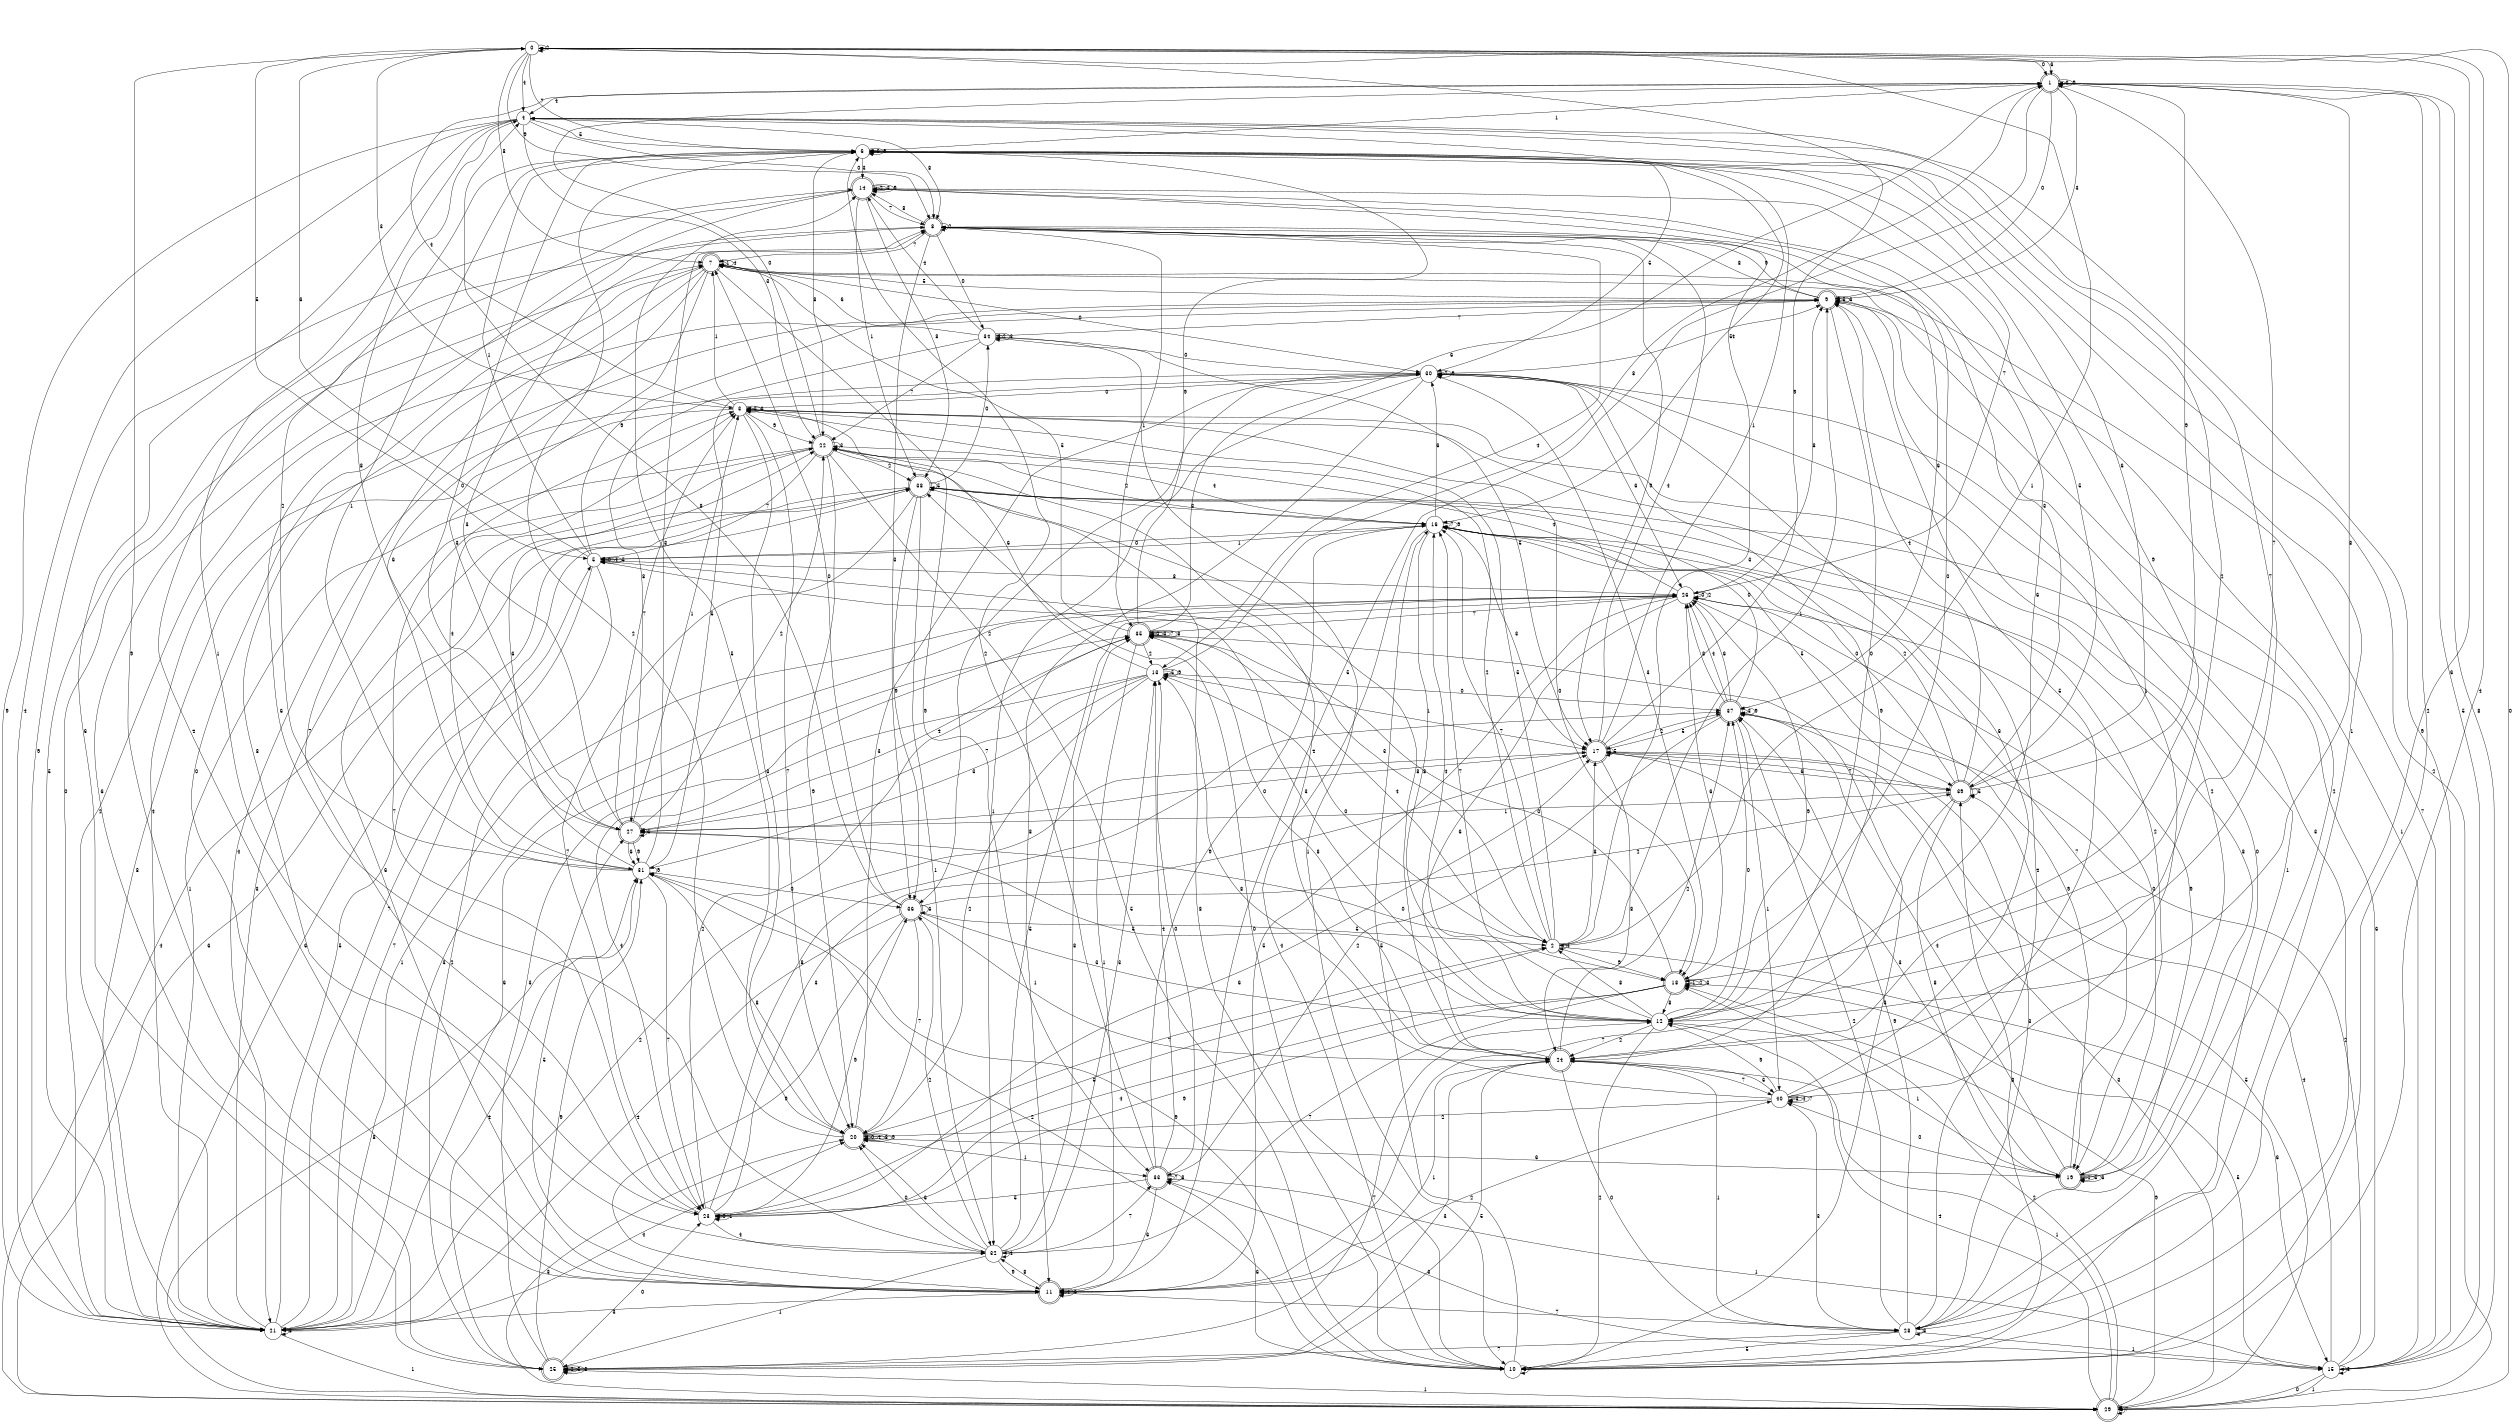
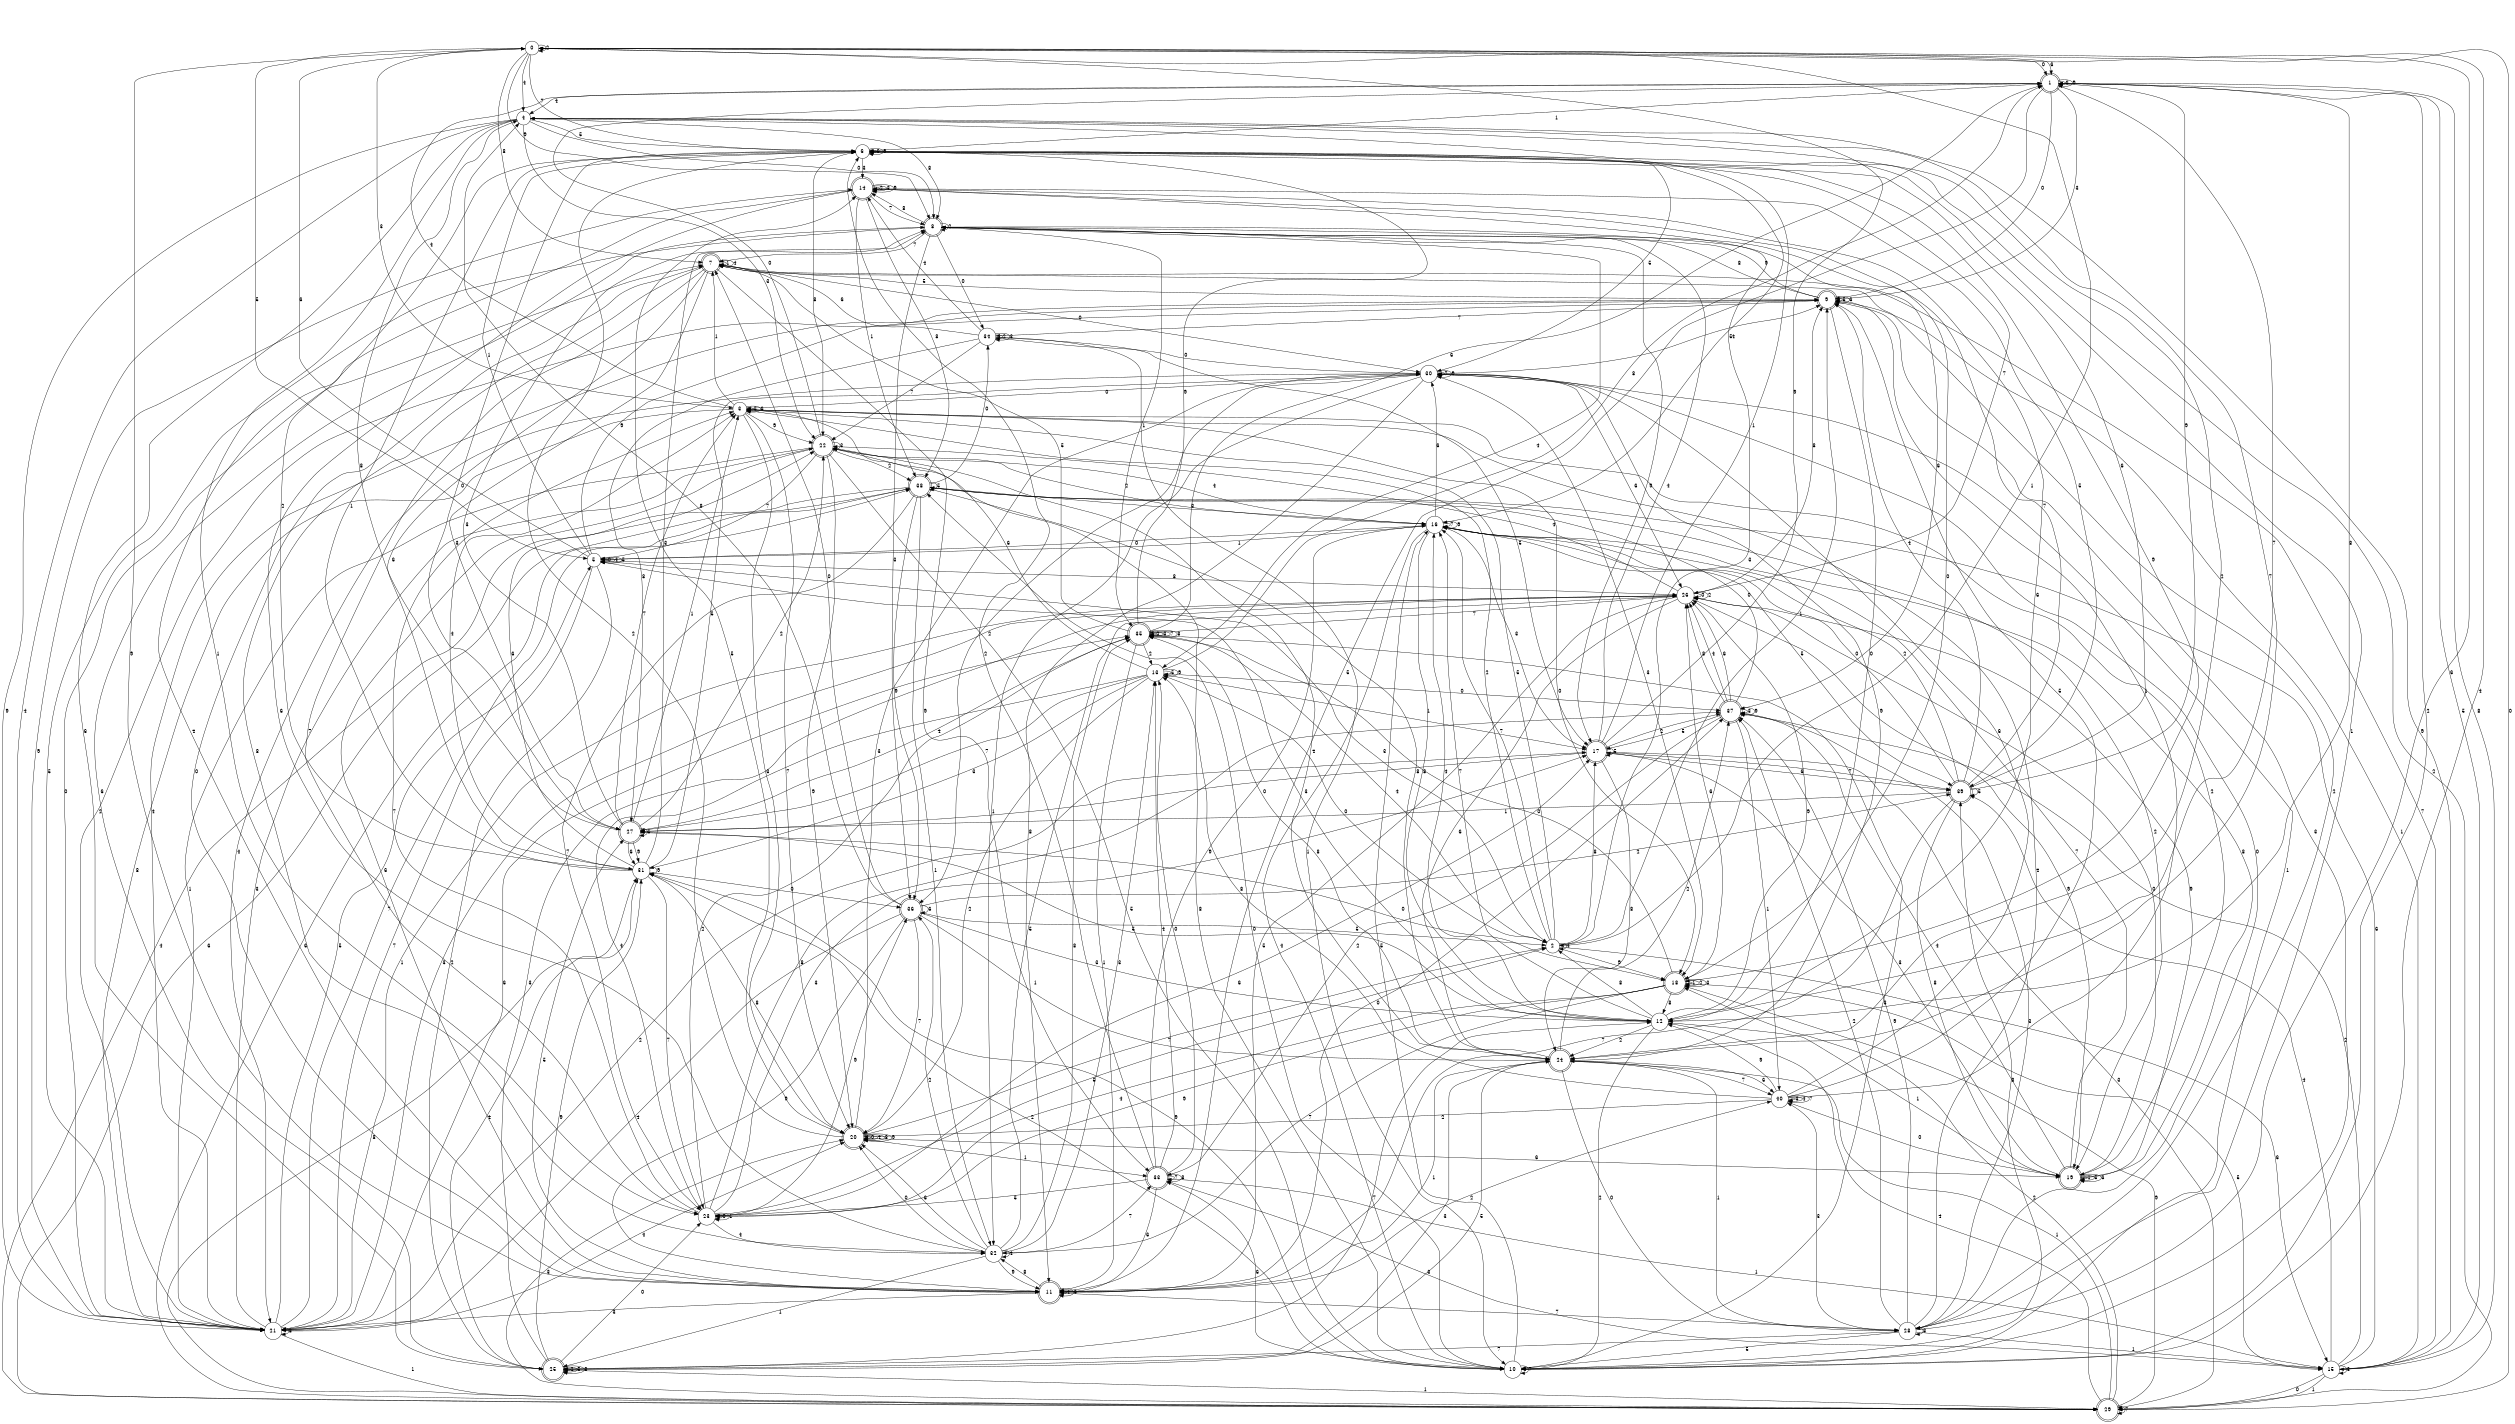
(2045, 506) -> (2045, 506)
(1745, 891) -> (1344, 1022)
(2120, 998) -> none
